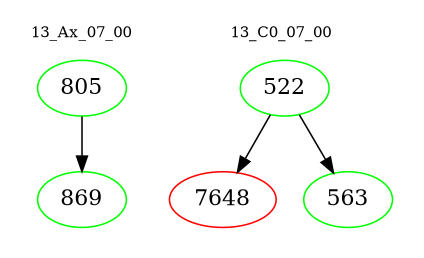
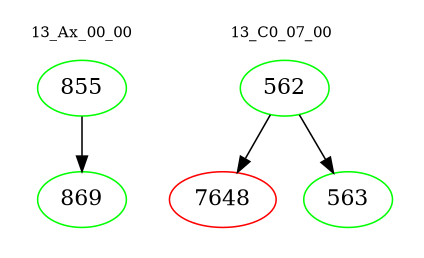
(82, 33) -> (82, 33)
(82, 88) -> (82, 88)
(285, 88) -> (285, 88)
